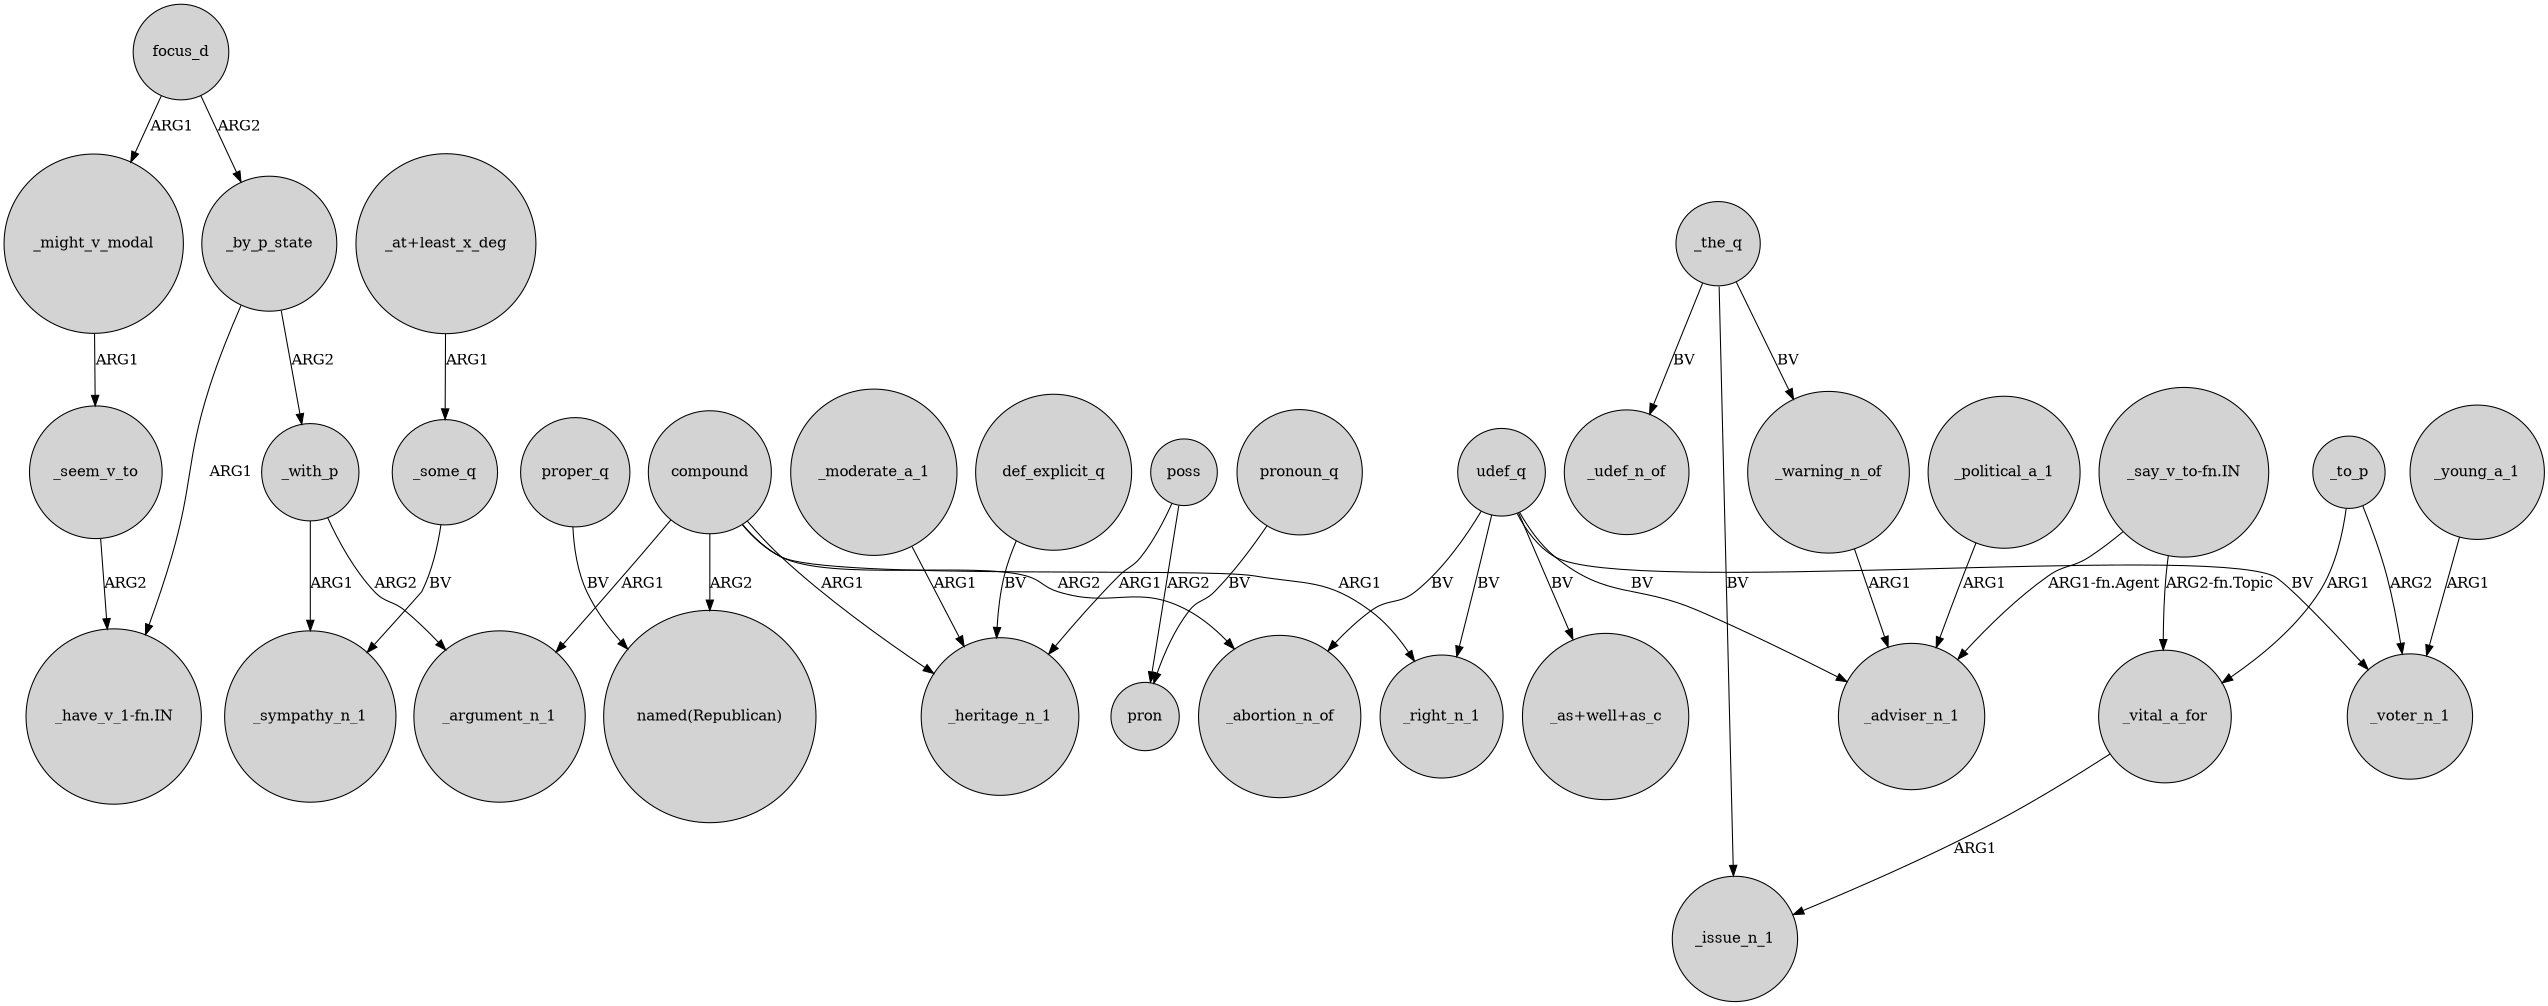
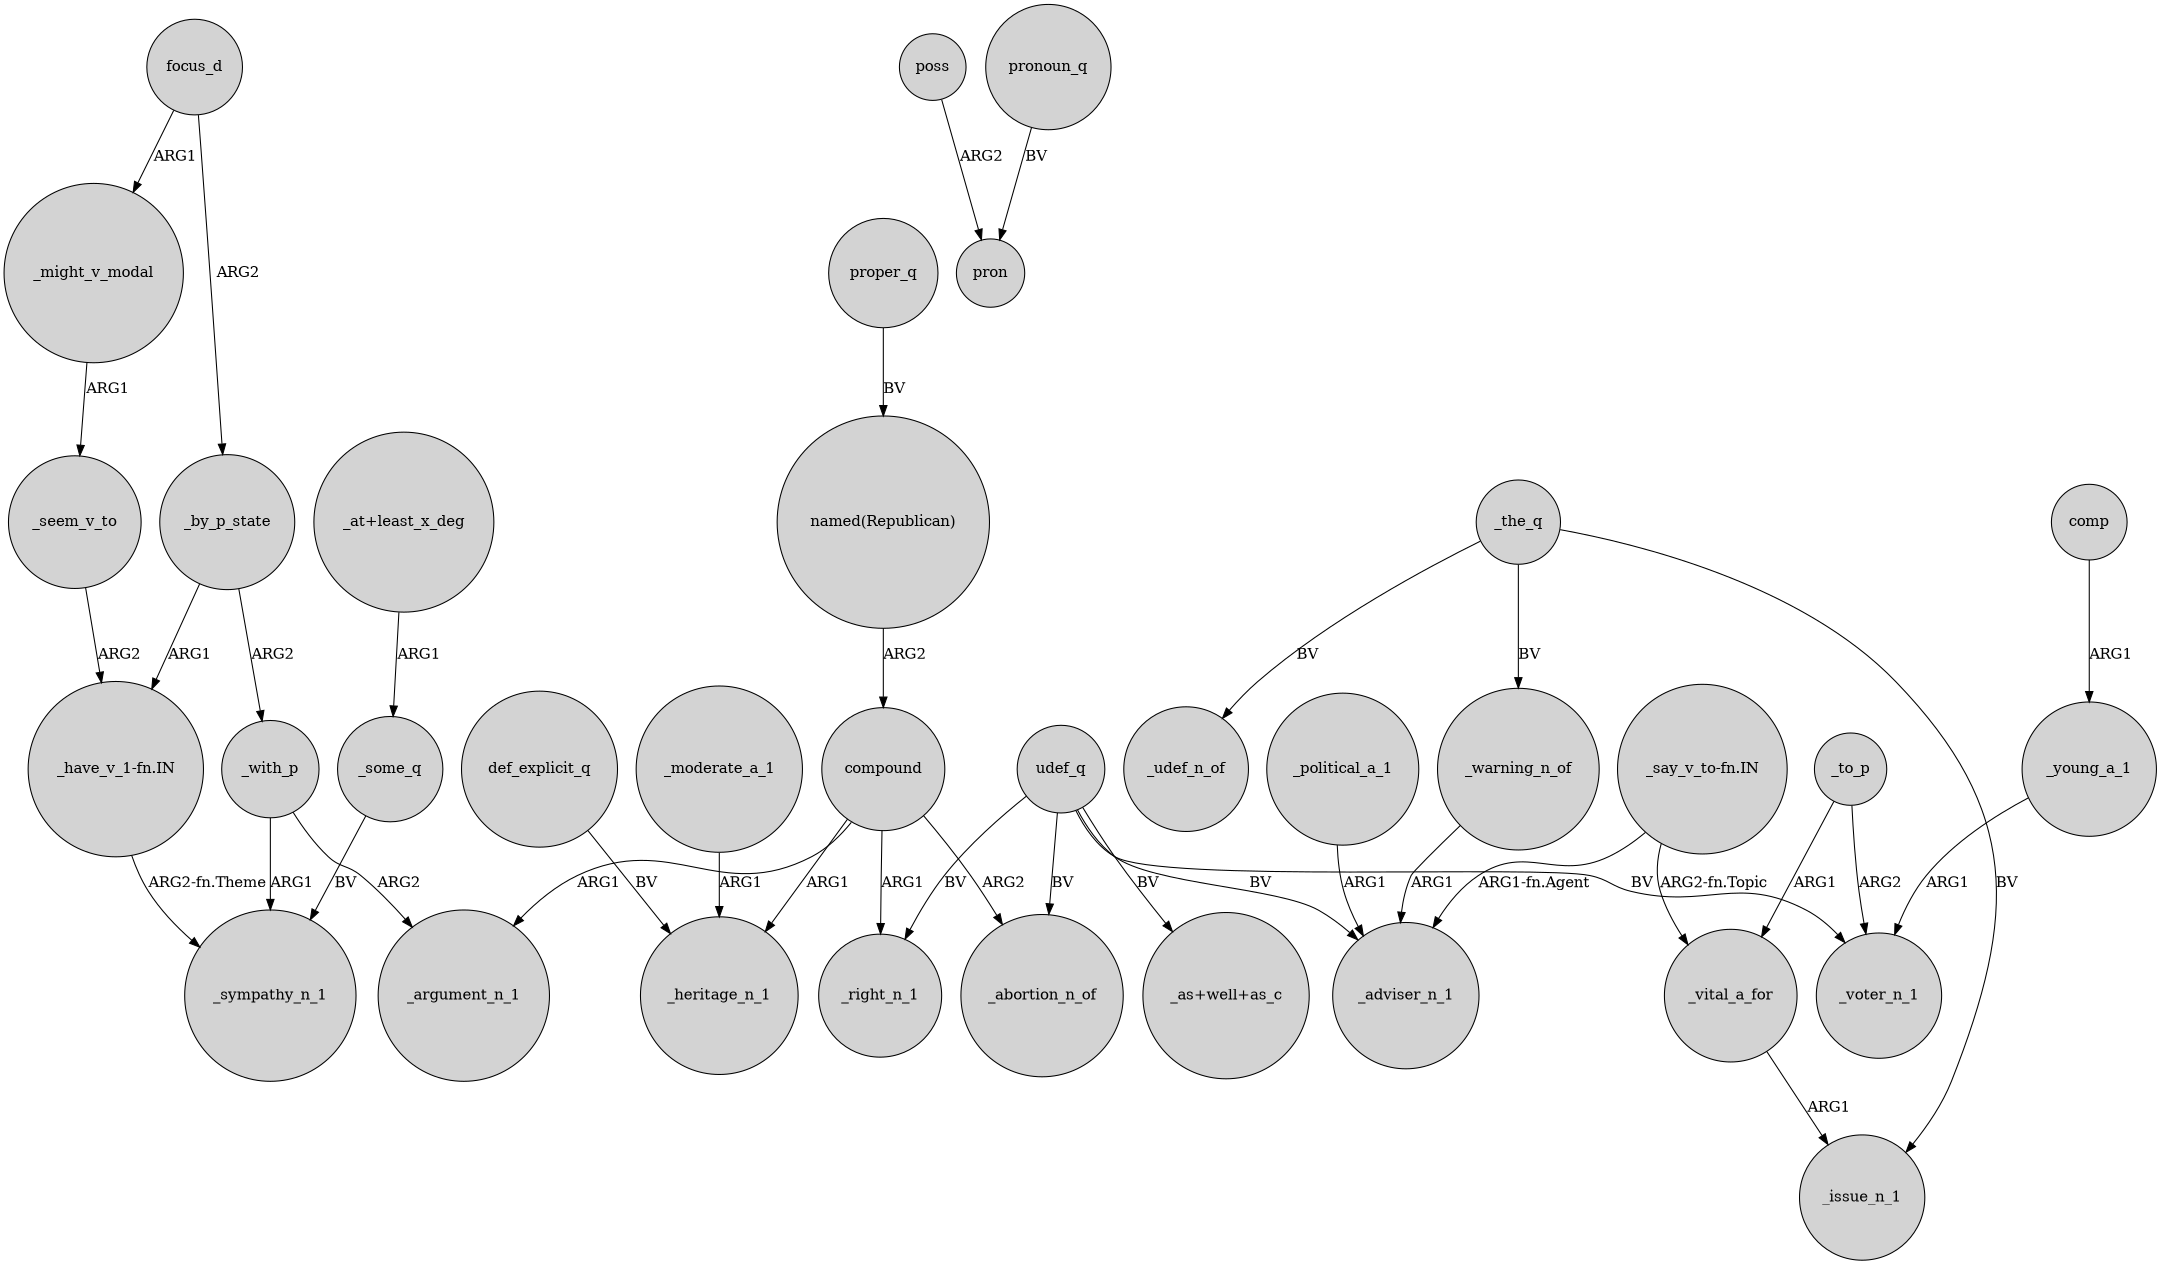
none -> (2089, 522)
(710, 567) -> (883, 662)
(1114, 580) -> none
none -> (156, 902)
